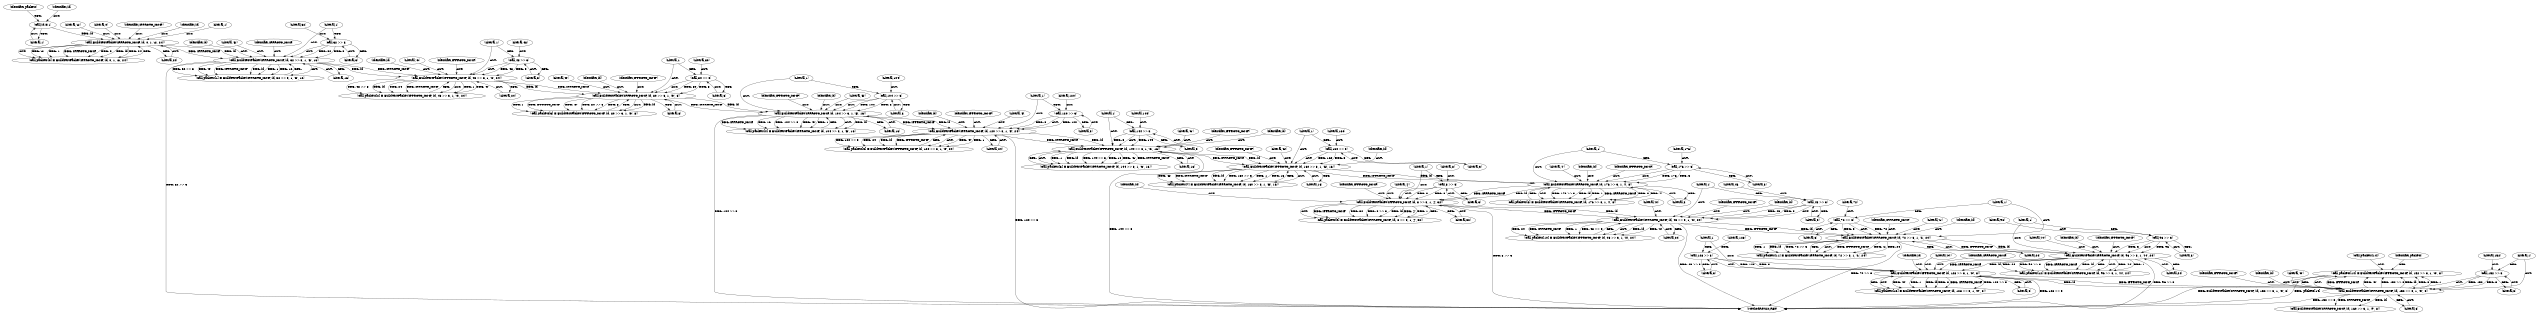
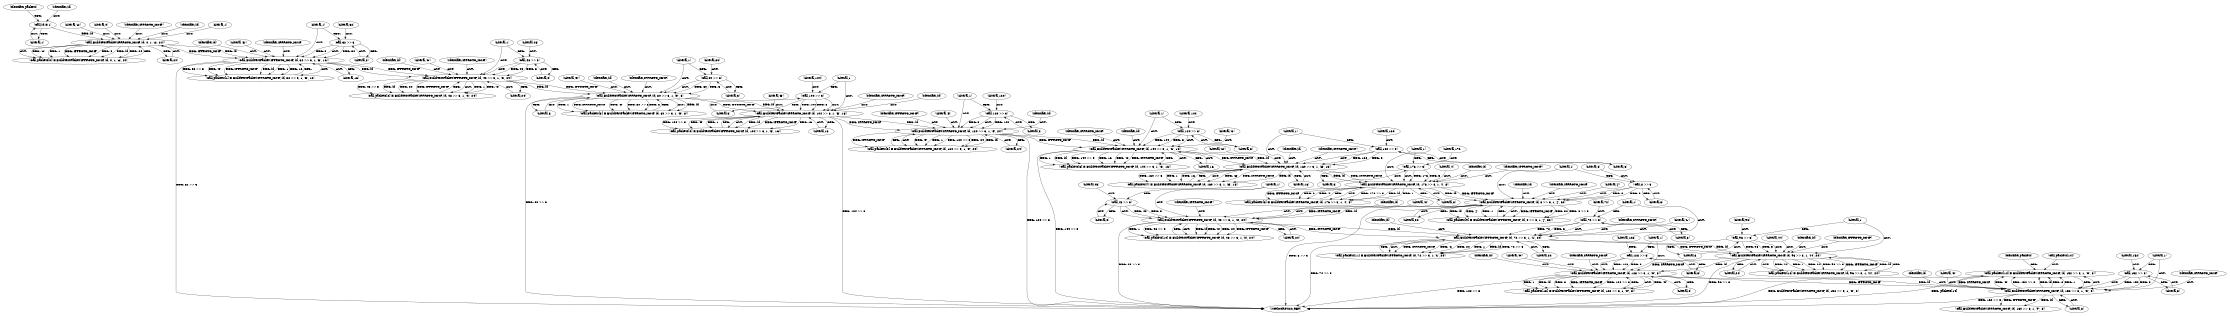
none -> (771, 302)
